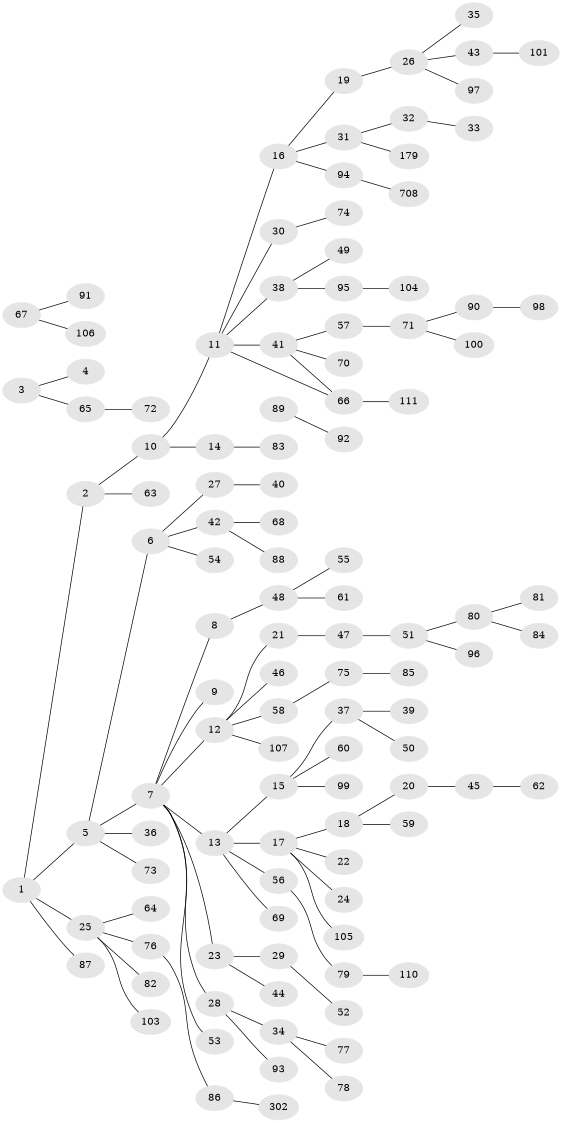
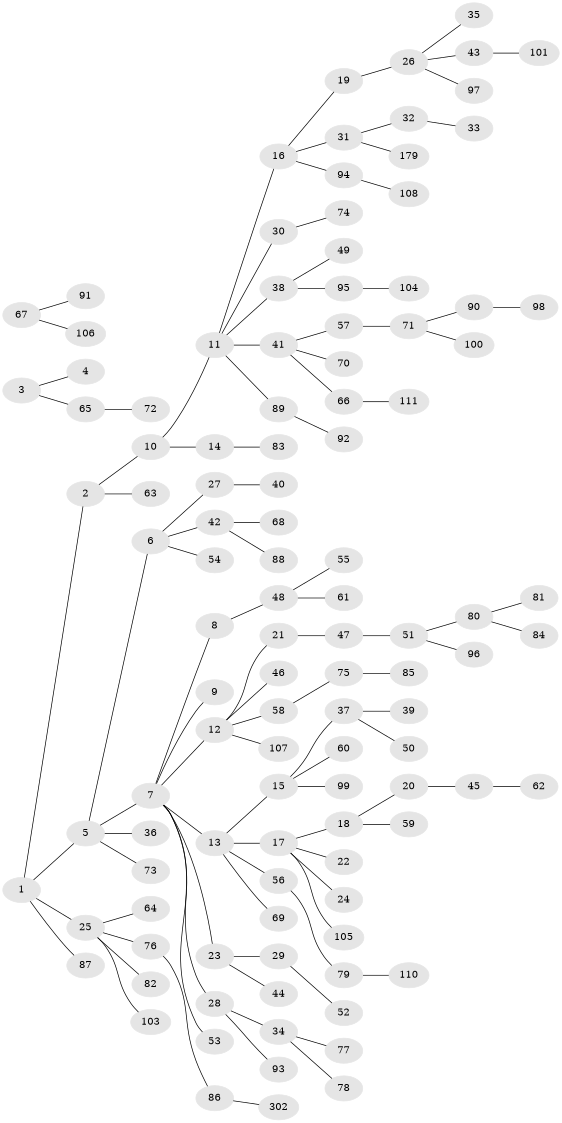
(409, 194) -> (409, 194)
(279, 373) -> (247, 377)
